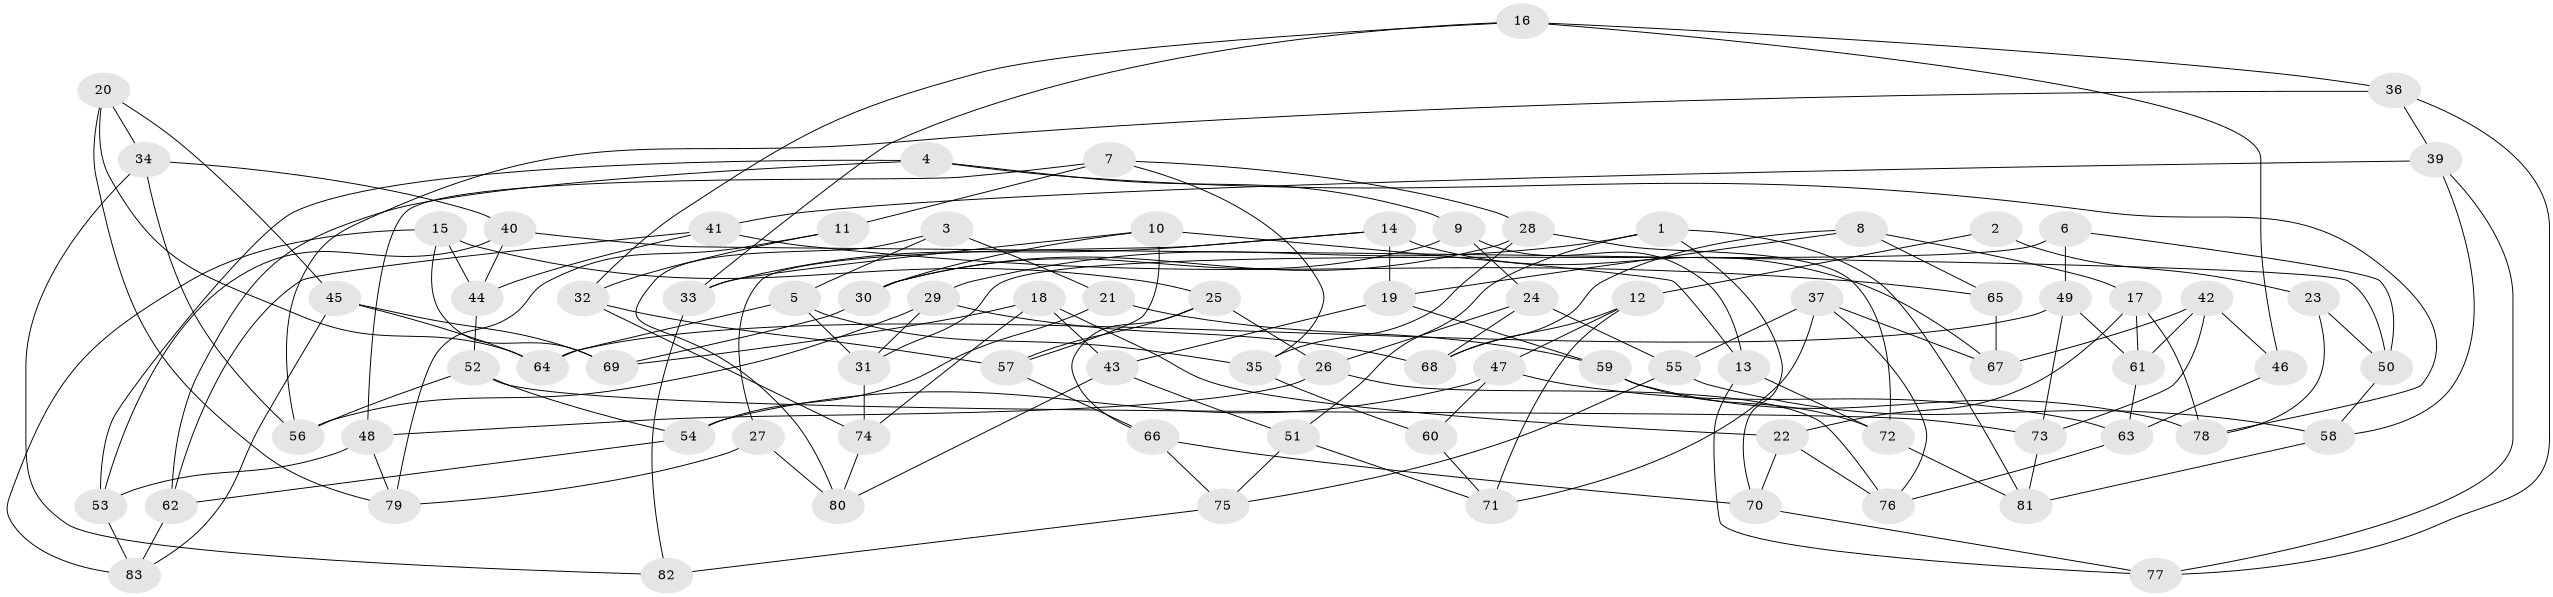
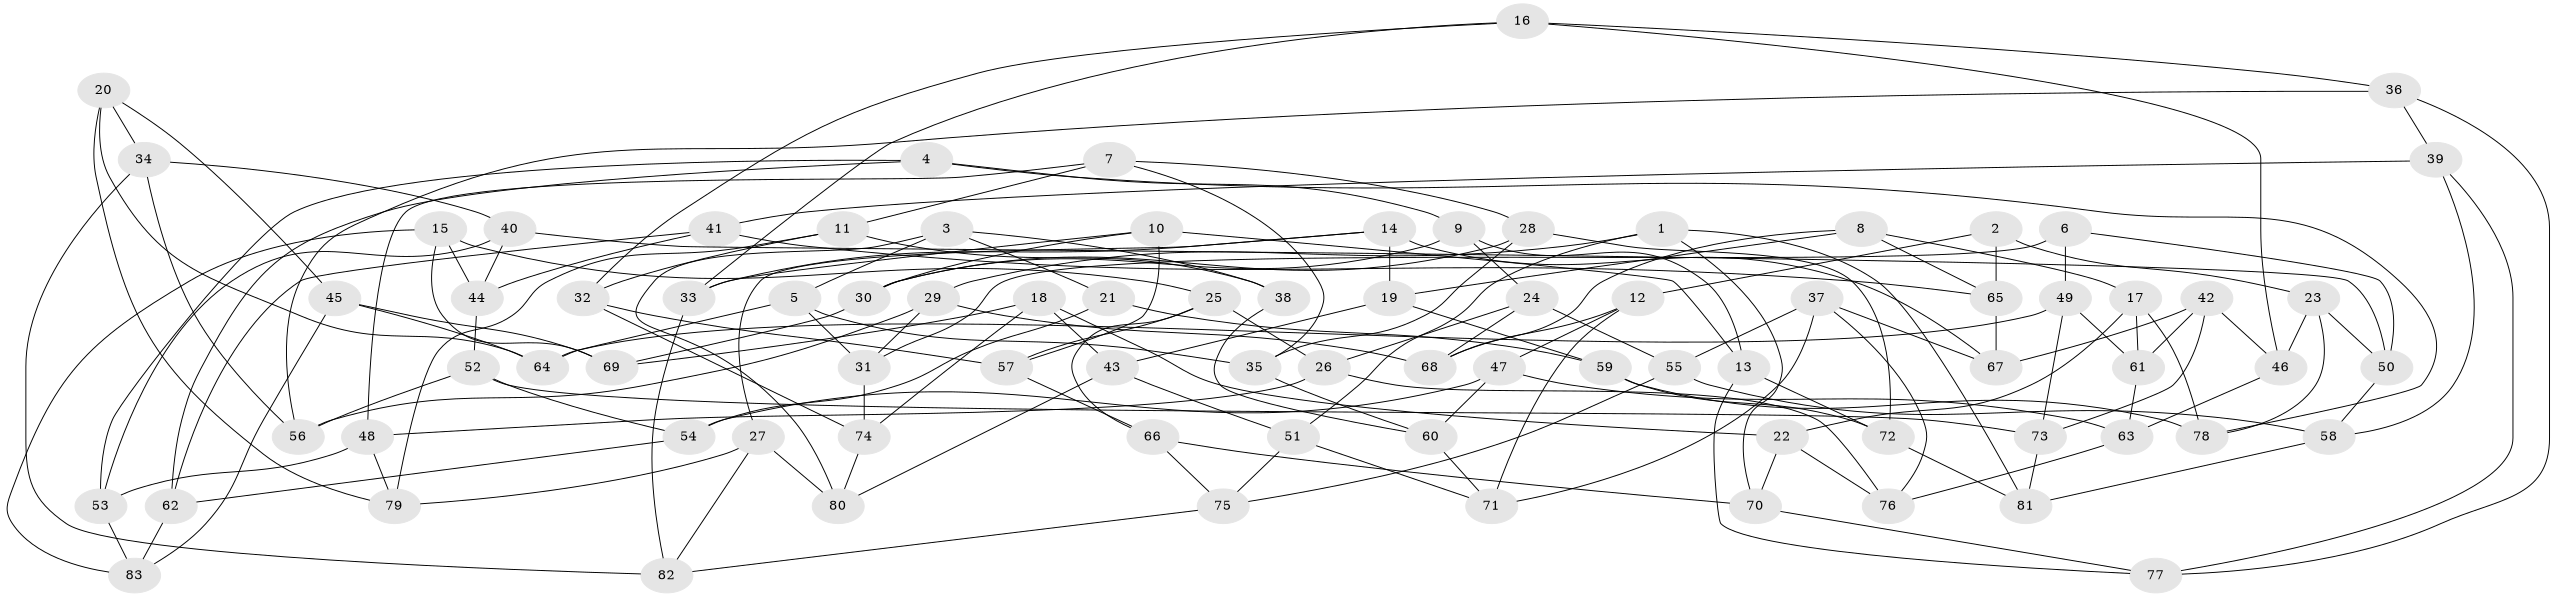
none -> (1996, 270)
none -> (1284, 298)
none -> (2297, 333)
none -> (713, 506)
